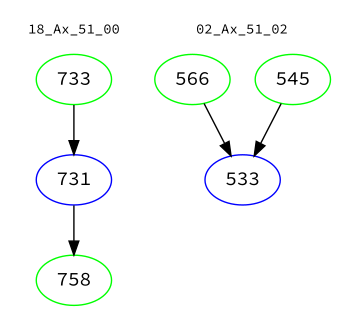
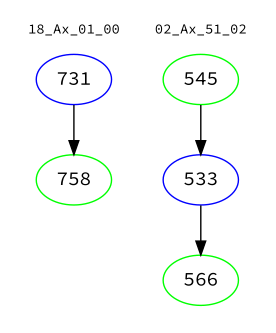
(75, 30) -> (75, 30)
(74, 79) -> none
(214, 123) -> (201, 223)
